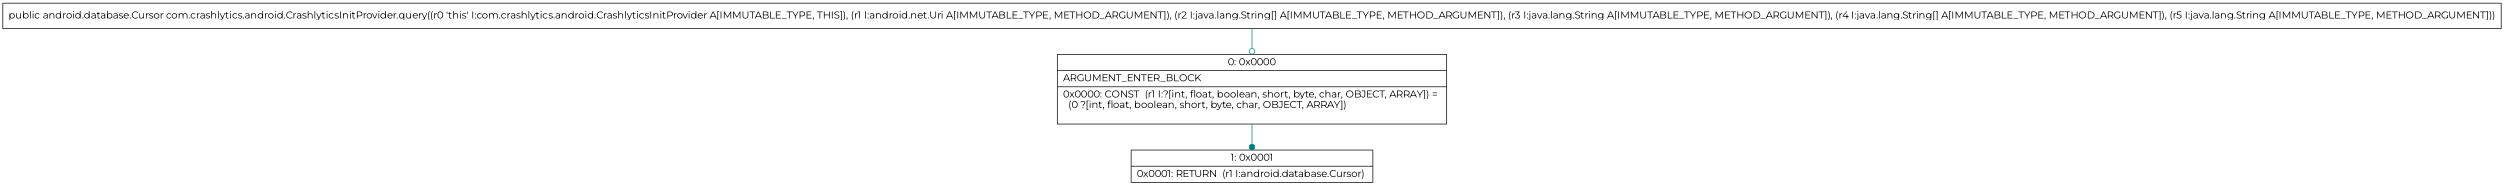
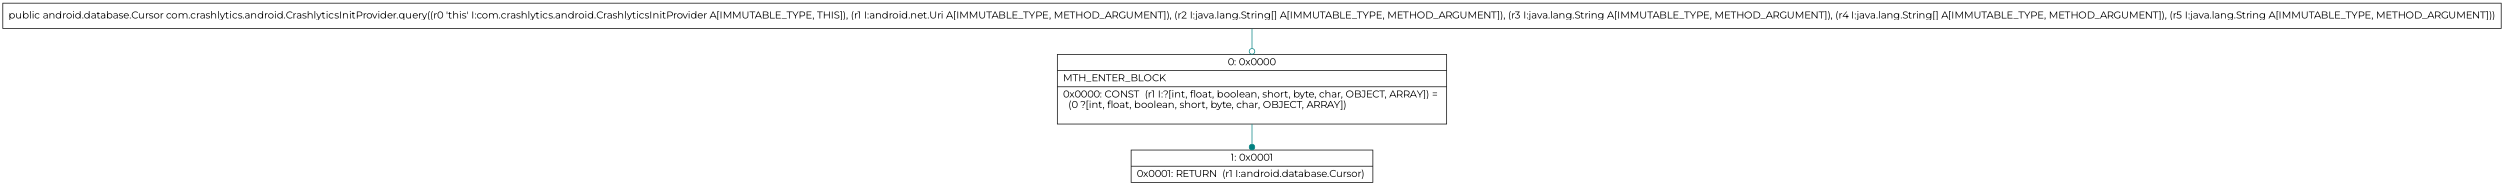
(1132, 78) -> (1115, 78)
